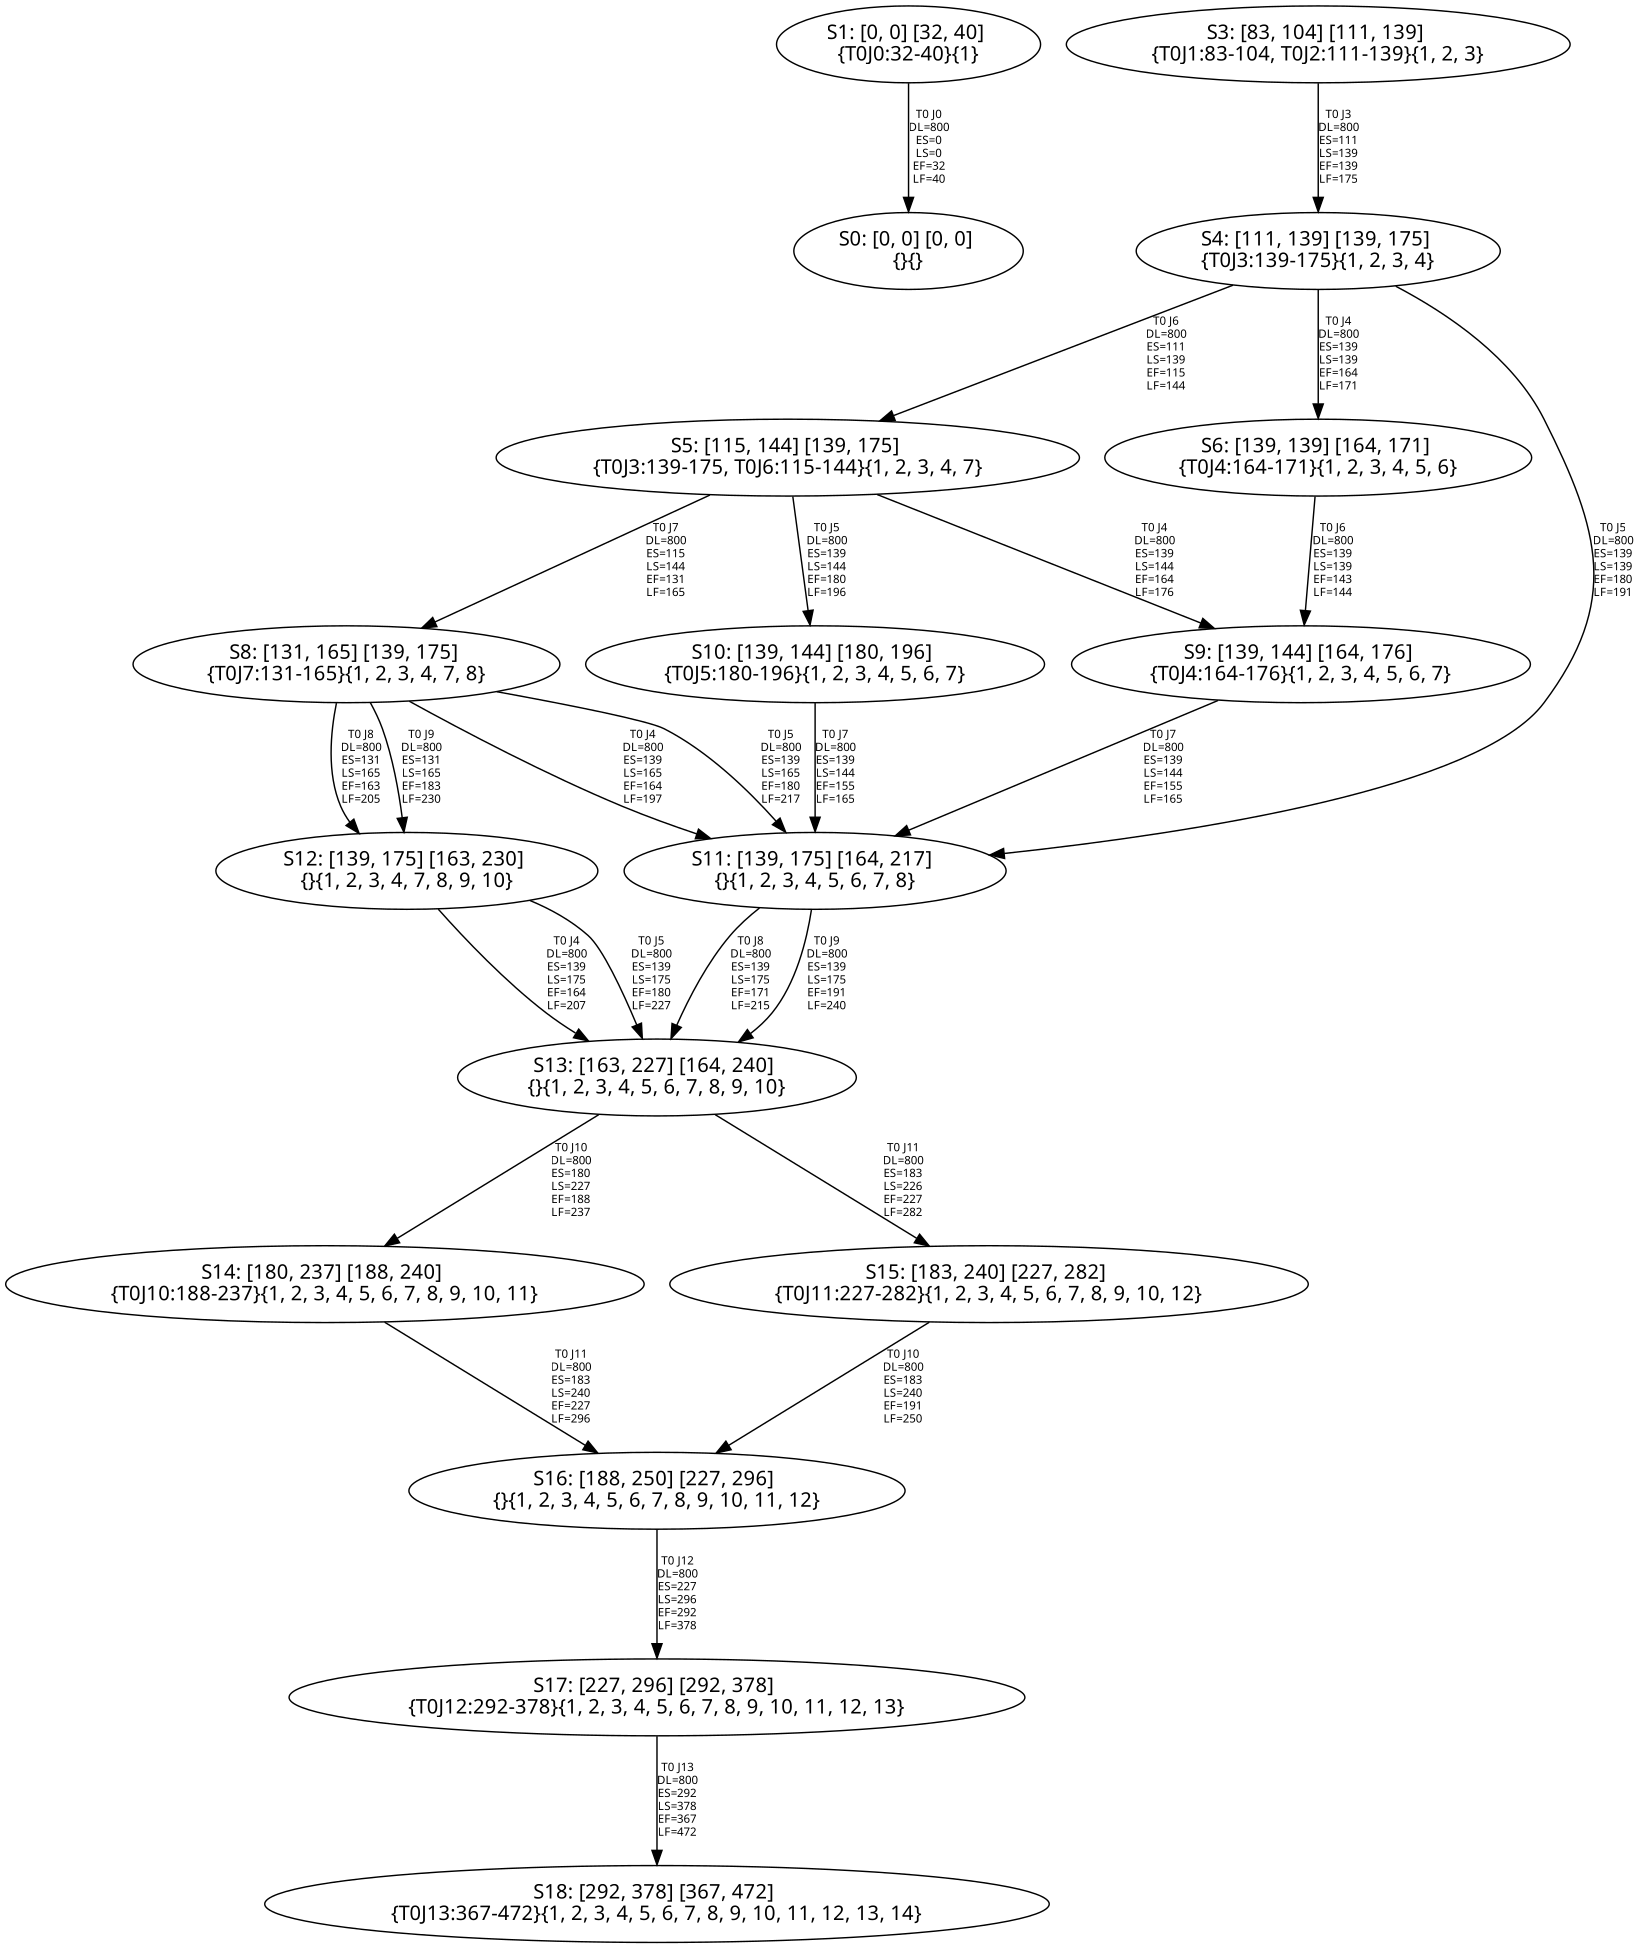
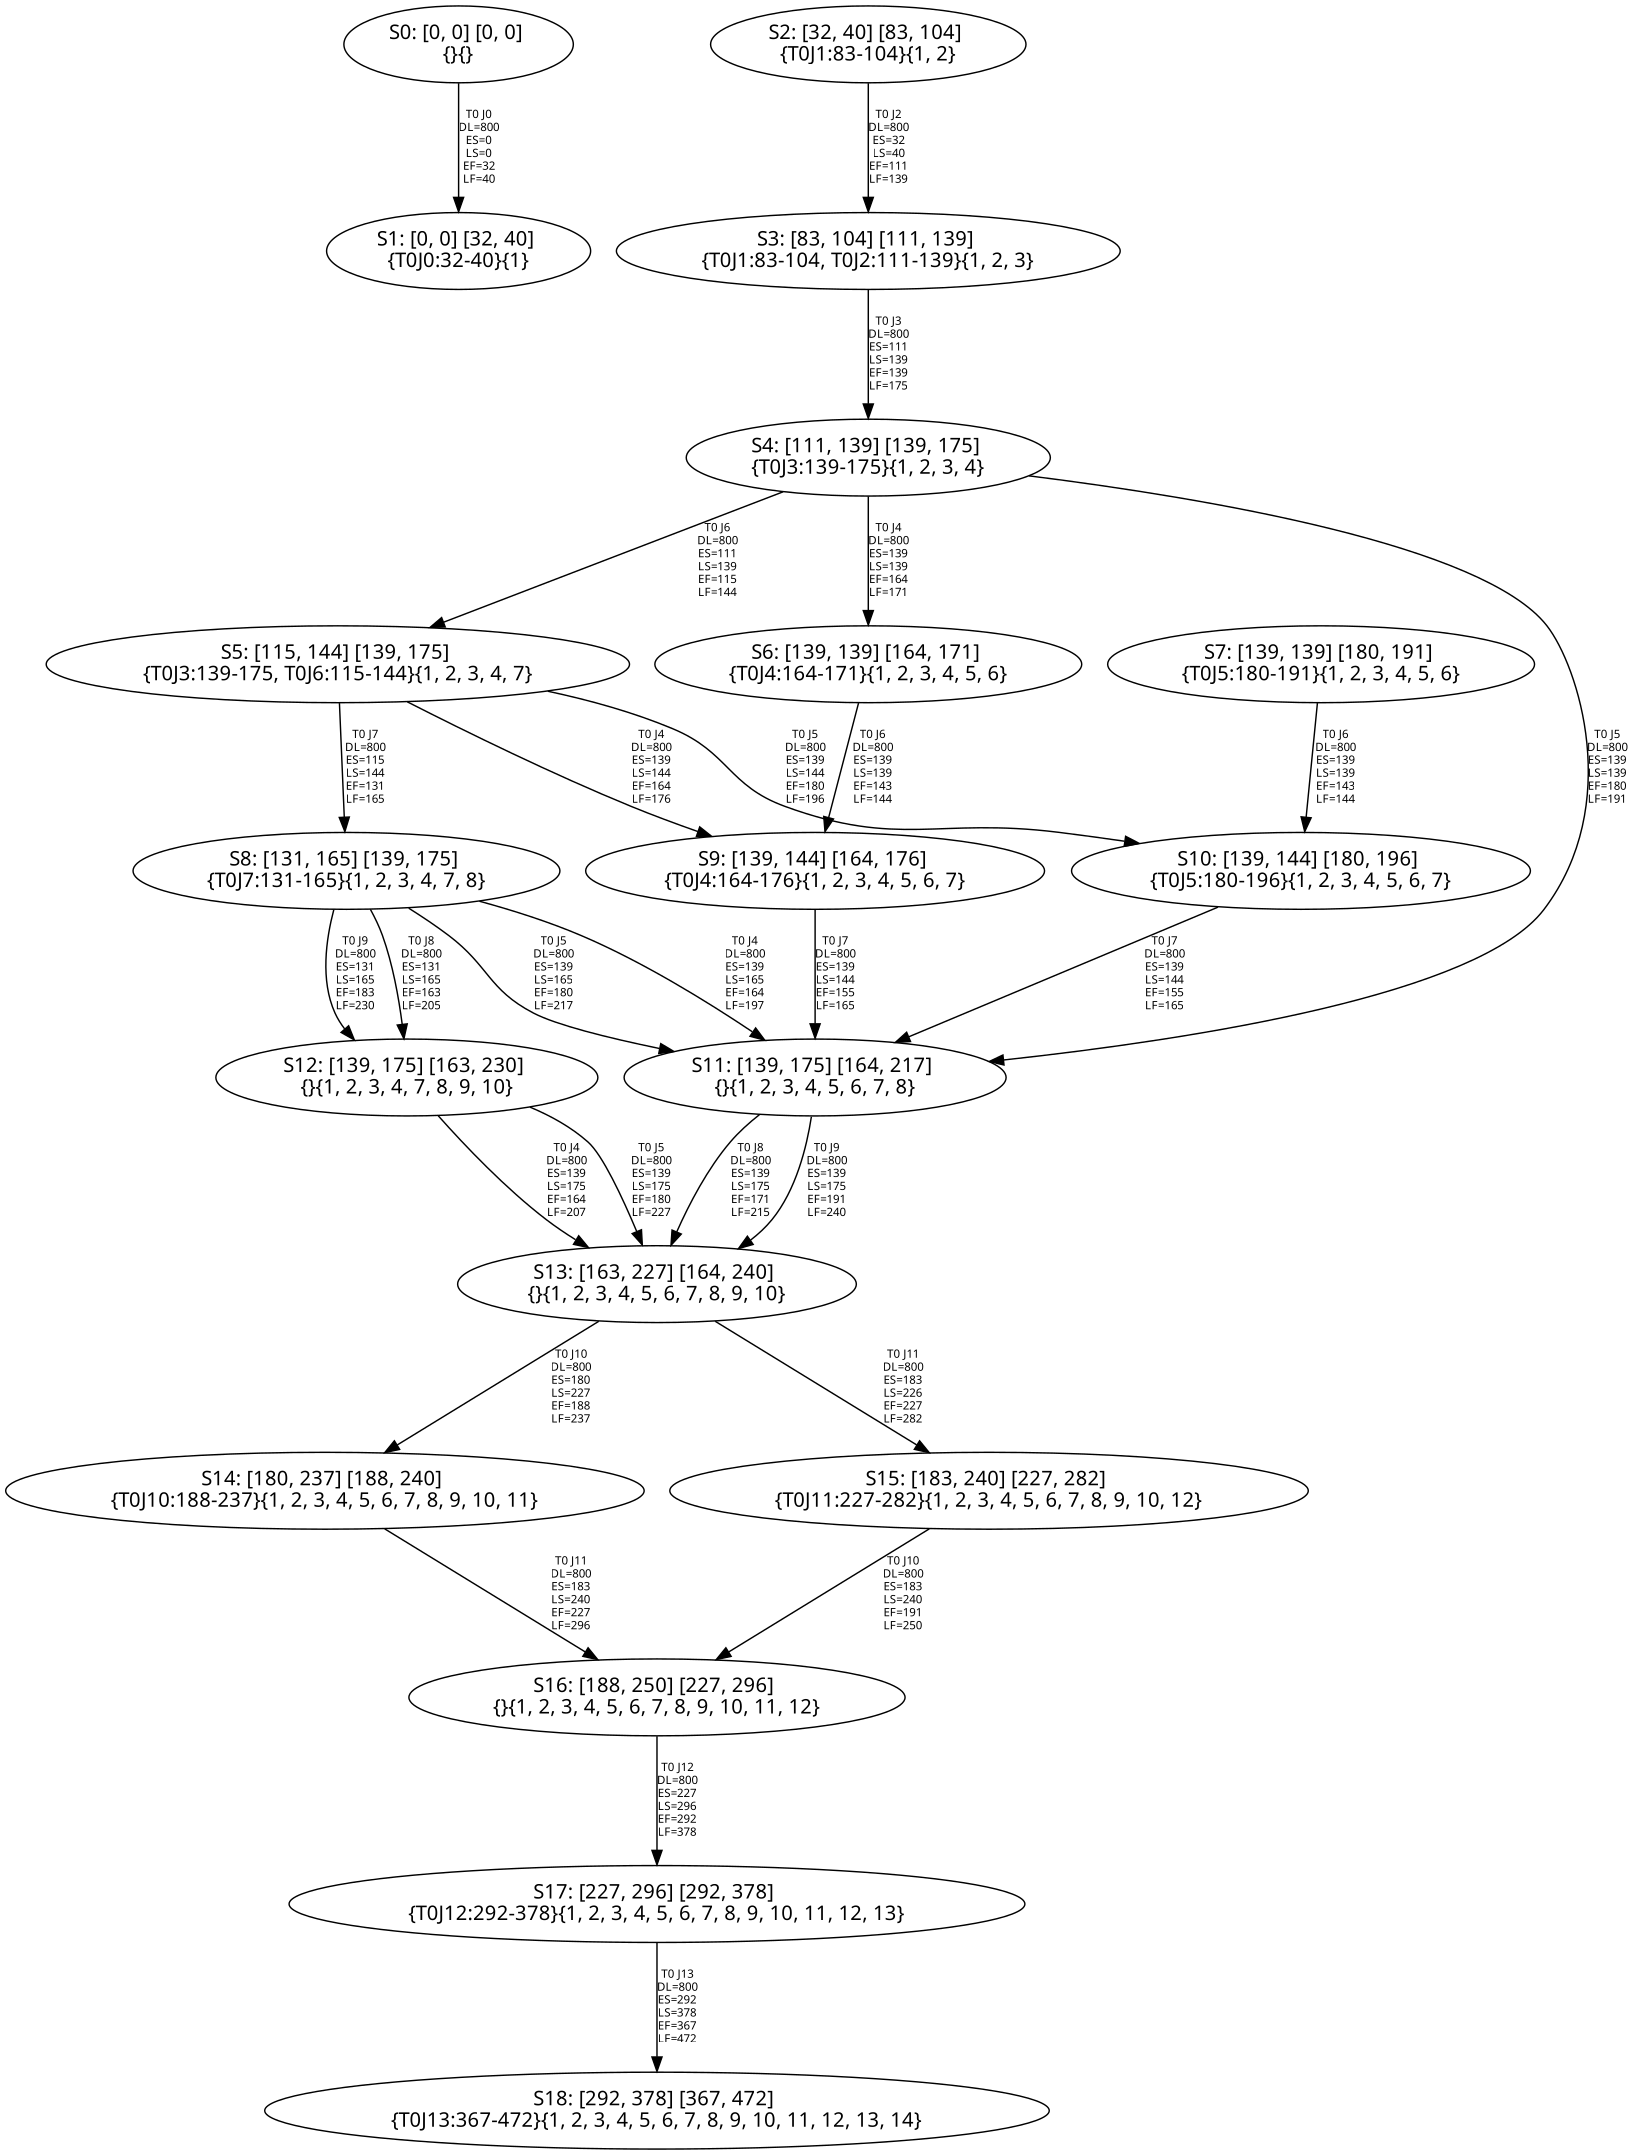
none -> (868, 44)
(909, 140) -> (459, 140)
none -> (1321, 664)
